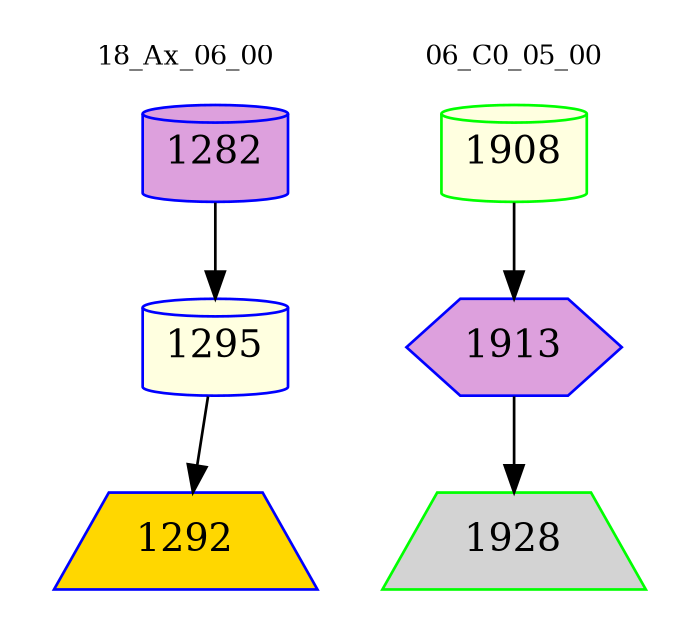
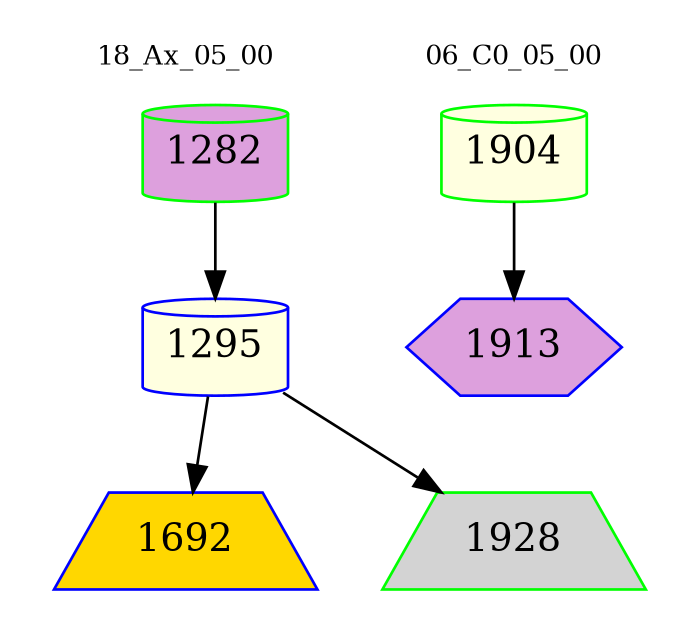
(186, 58) -> (186, 58)
(215, 153) -> (215, 153)
(514, 153) -> (514, 153)
(514, 431) -> (377, 452)
(186, 541) -> (186, 541)
